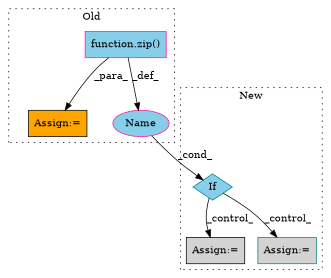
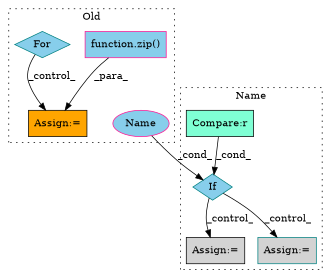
none -> (42, 45)
(133, 80) -> none
(251, 96) -> (251, 96)
none -> (220, 123)
